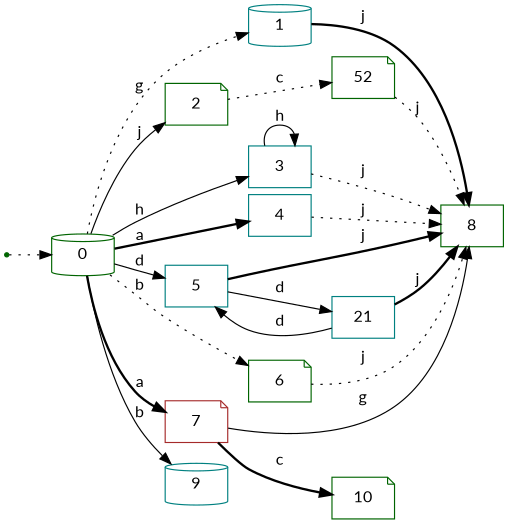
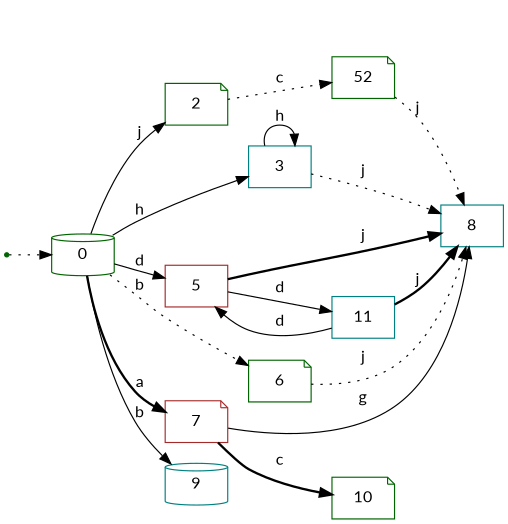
(280, 25) -> none
(280, 215) -> none
(472, 226) -> (472, 226)
(196, 286) -> (196, 286)
(363, 317) -> (363, 317)
